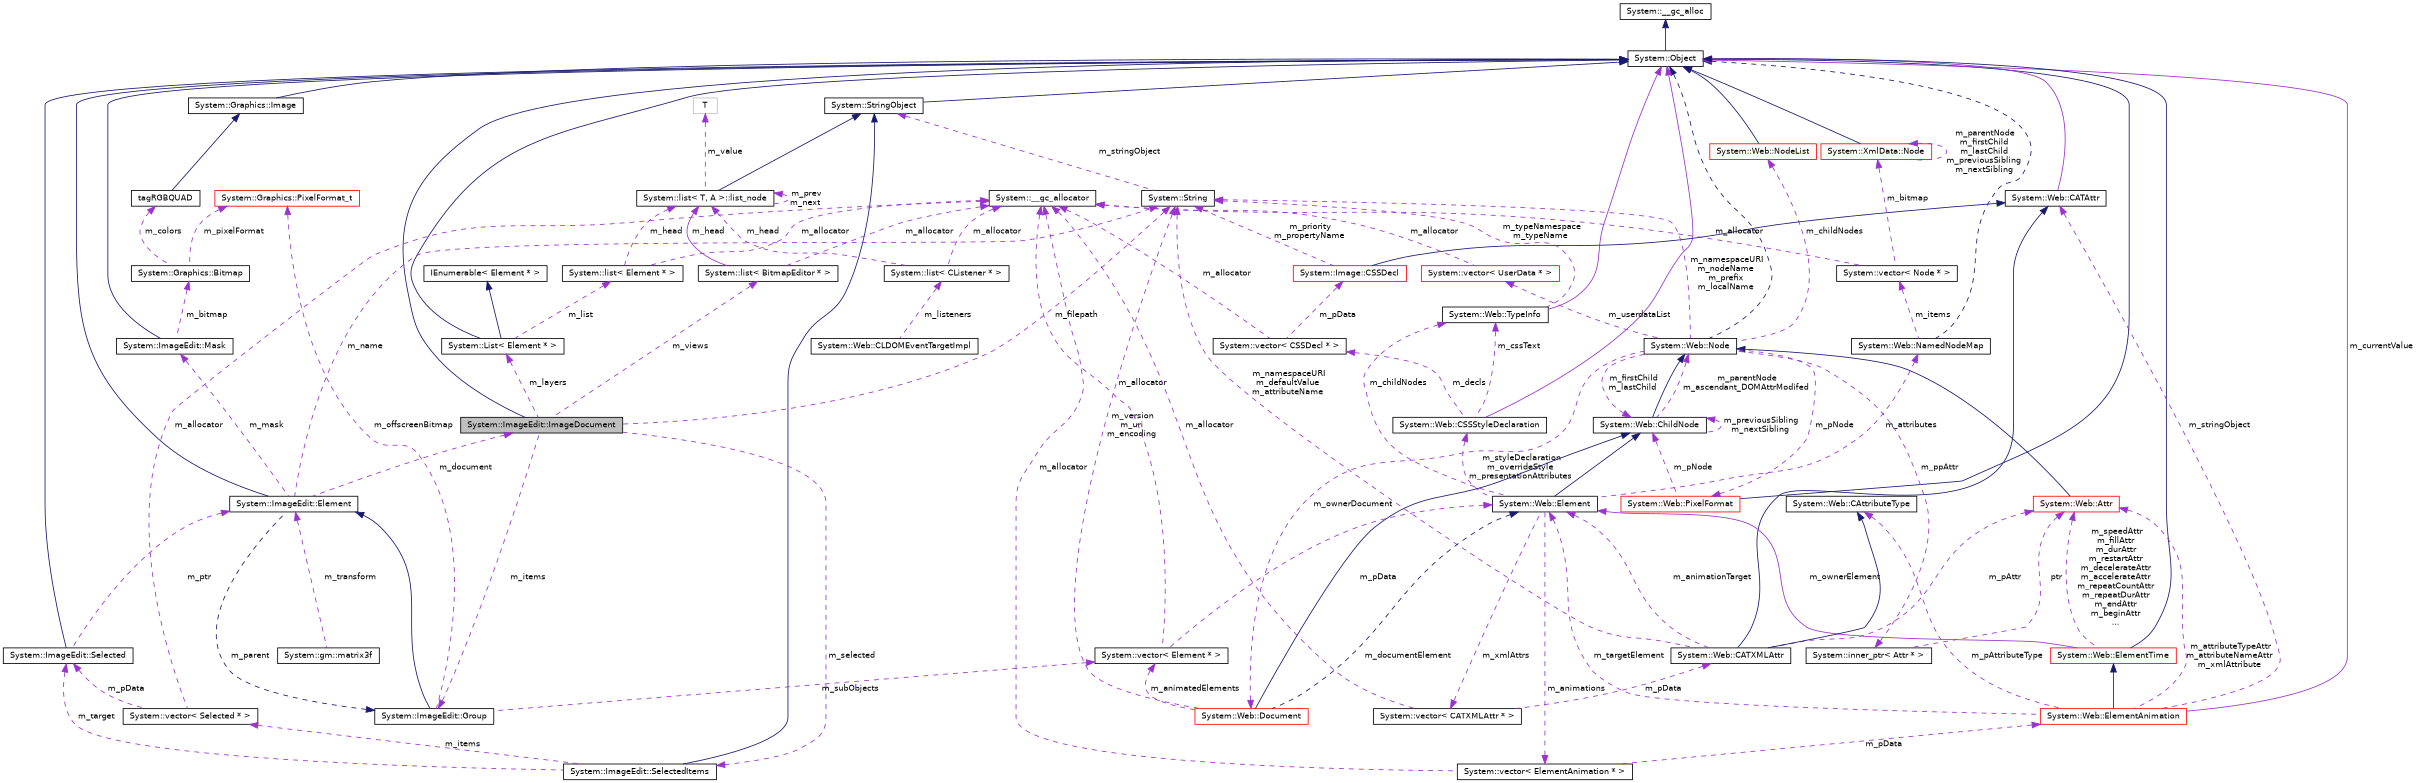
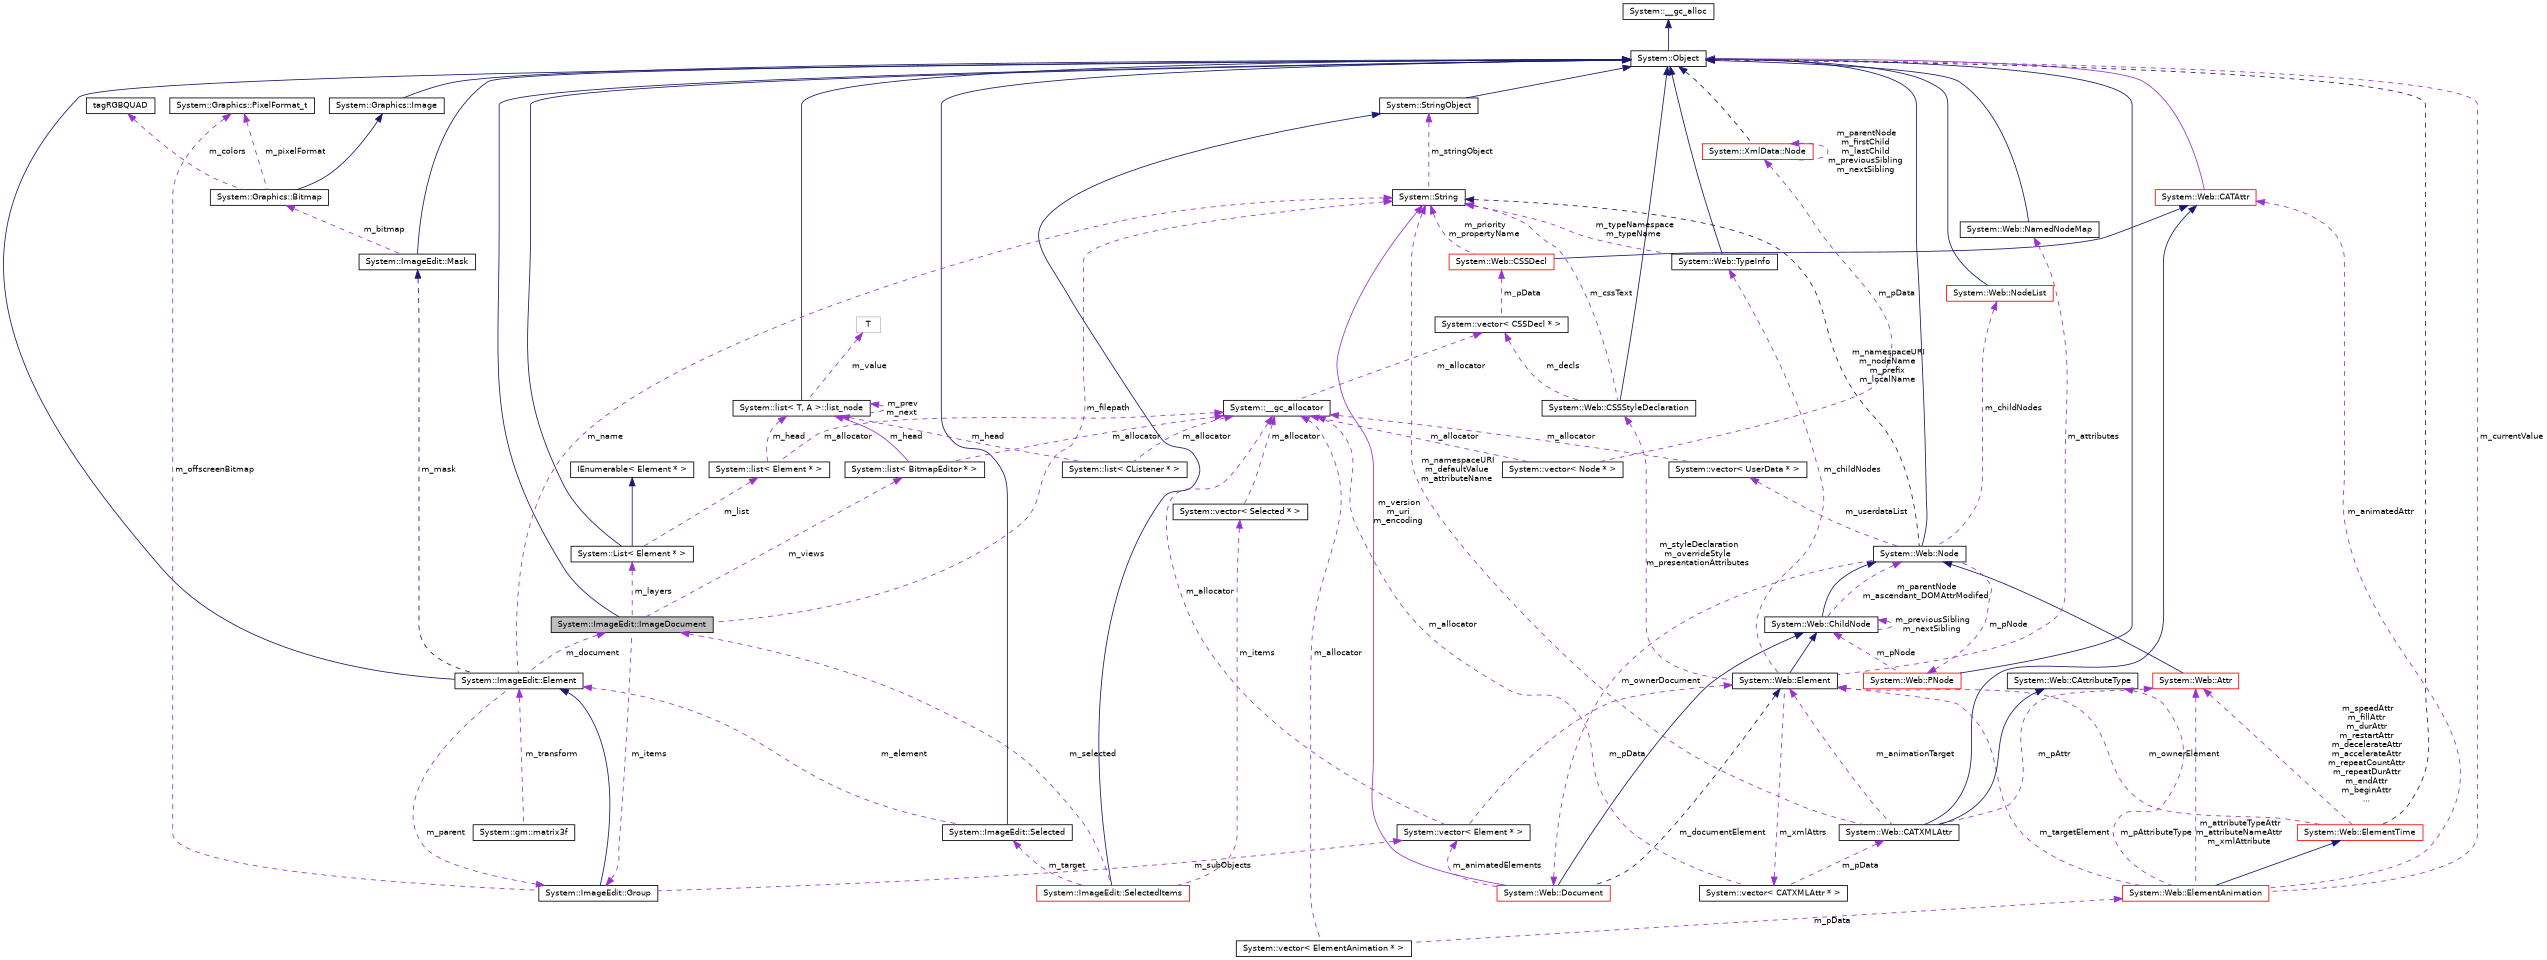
(1776, 106) -> (1721, 106)
(1991, 108) -> (1917, 72)
(2347, 149) -> (2478, 199)
(2166, 152) -> (2425, 117)
(786, 154) -> (895, 82)
(203, 155) -> (343, 163)
(287, 198) -> (242, 106)
(1906, 198) -> (1896, 293)
(2056, 198) -> (2206, 198)
(1611, 201) -> (1695, 165)
(1507, 207) -> (1800, 268)
(1743, 216) -> (1916, 218)
(1170, 270) -> (1385, 368)
(1350, 274) -> (1502, 262)
(1490, 274) -> (1738, 470)
(1661, 286) -> (1645, 238)
(1910, 314) -> none
(895, 346) -> none
(1604, 374) -> none
(1491, 376) -> (1576, 277)
(2218, 425) -> (2380, 512)
(238, 428) -> (419, 491)
(1088, 498) -> (1373, 578)
(1680, 504) -> (1912, 681)
(826, 558) -> (936, 708)
(198, 577) -> (903, 754)
(1809, 628) -> (2099, 732)
(1545, 634) -> none
(220, 653) -> (414, 810)
(1869, 656) -> none
(109, 695) -> none
(640, 772) -> (1113, 893)
